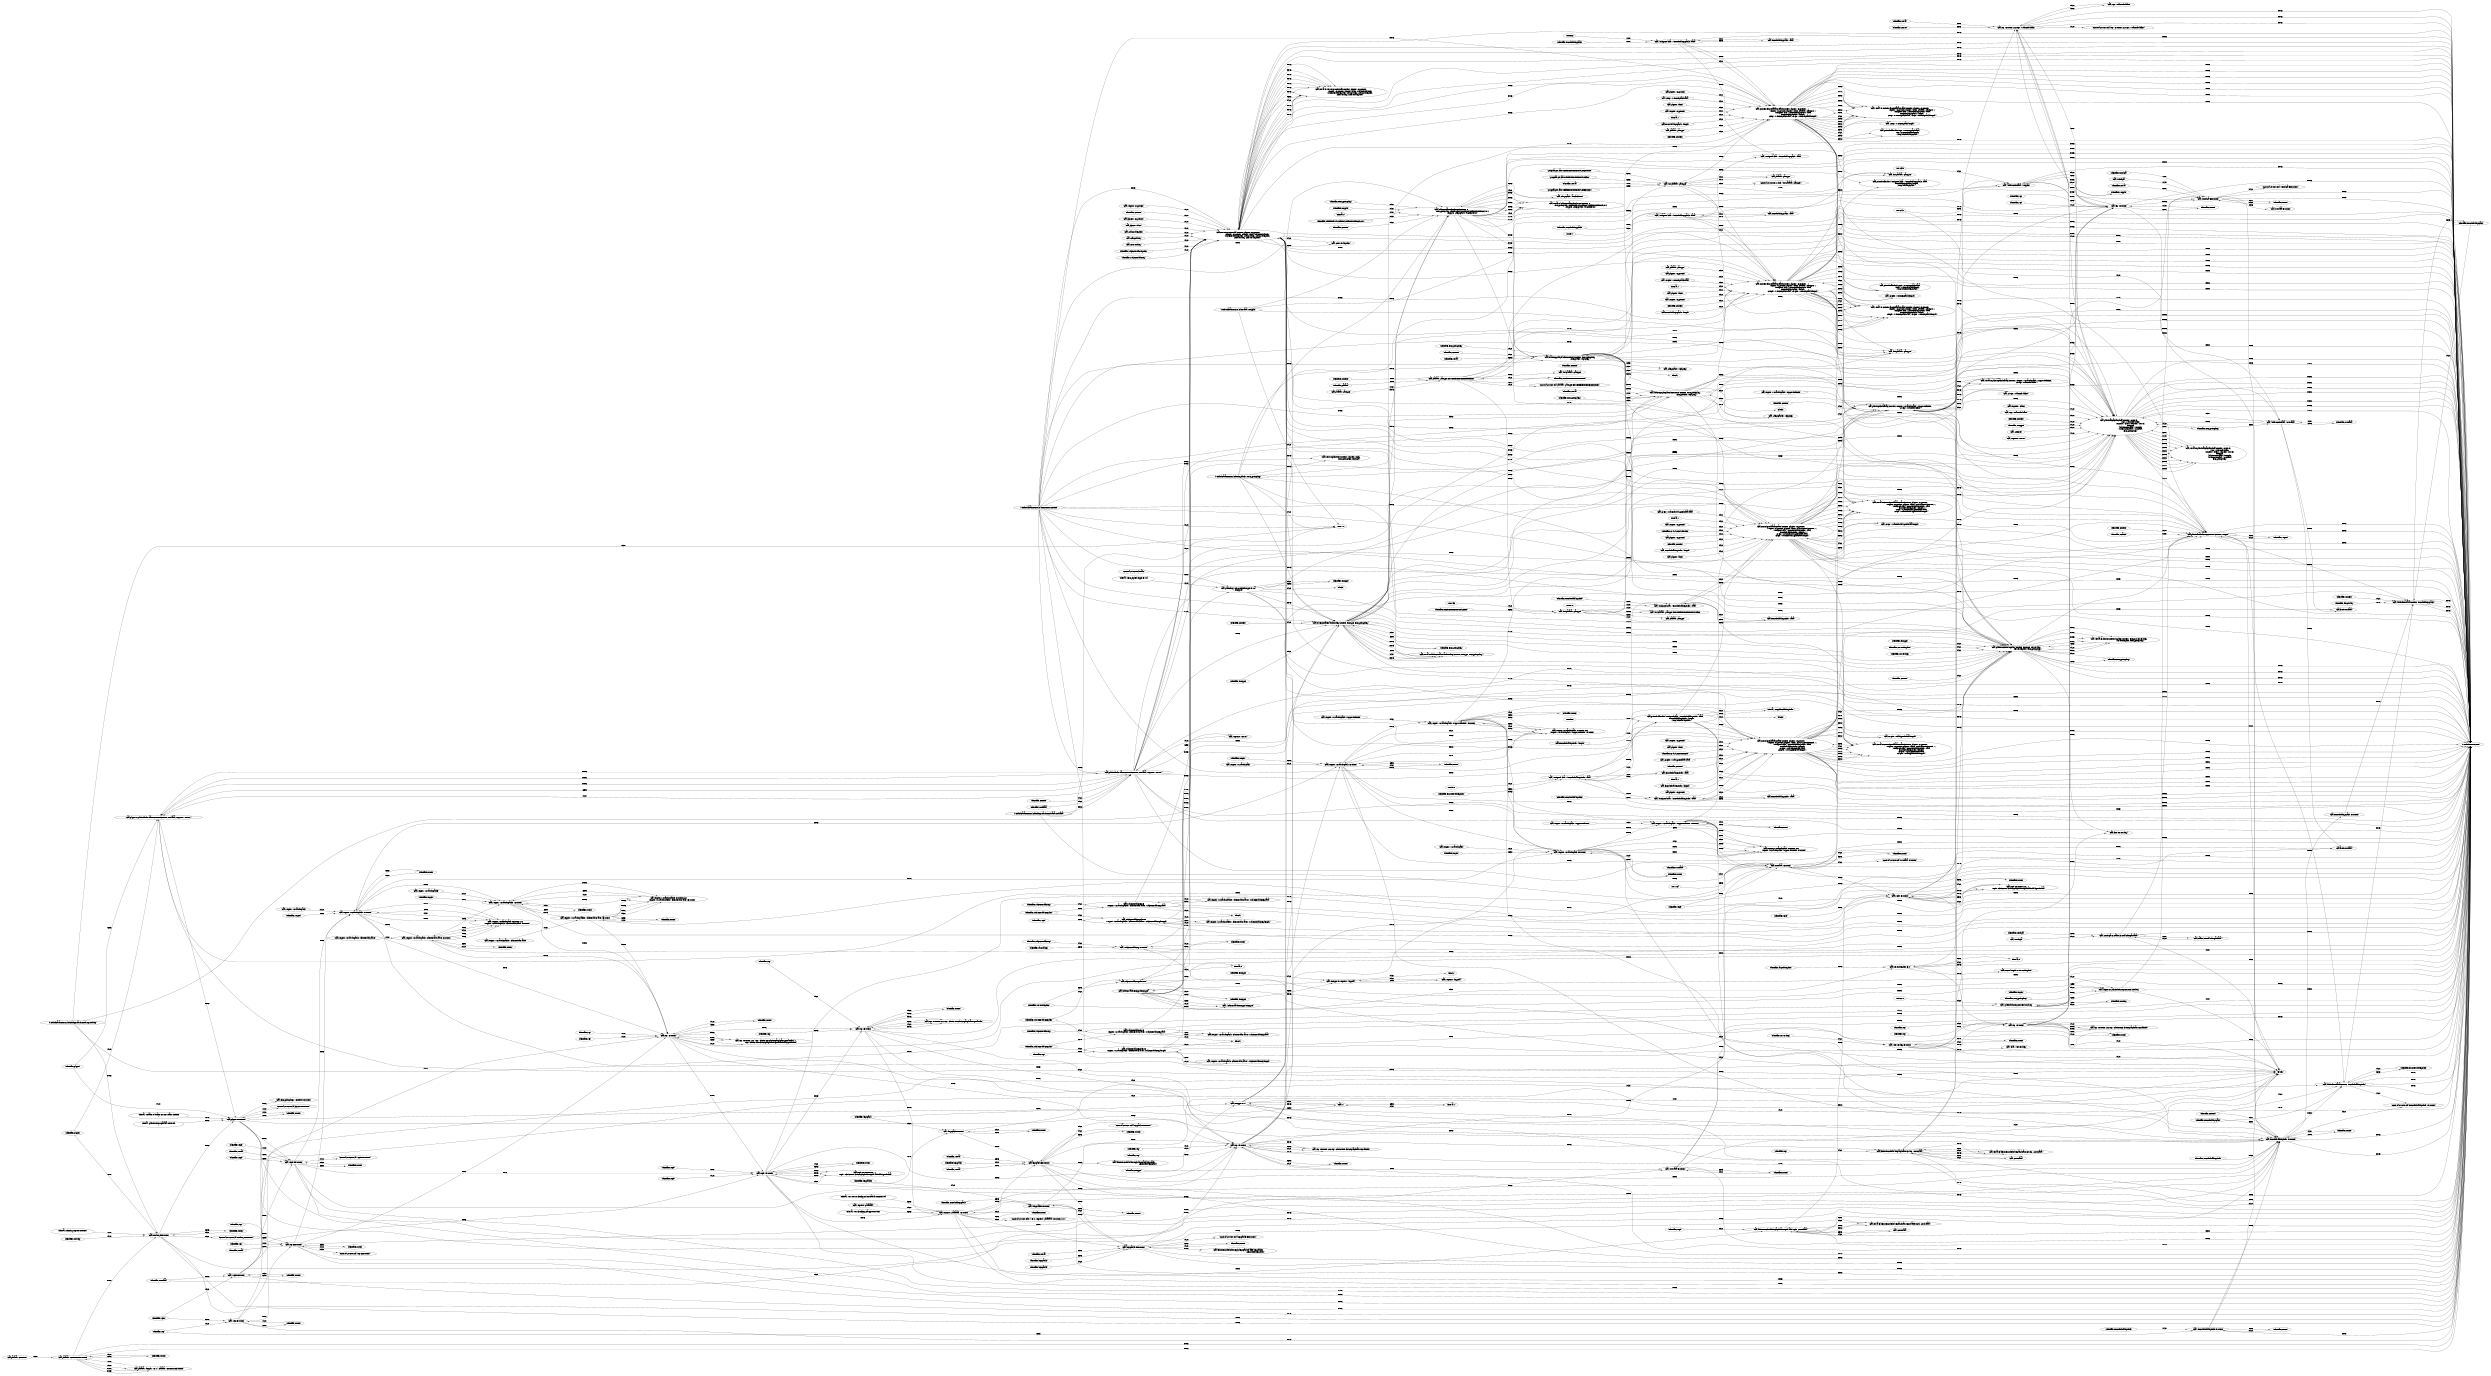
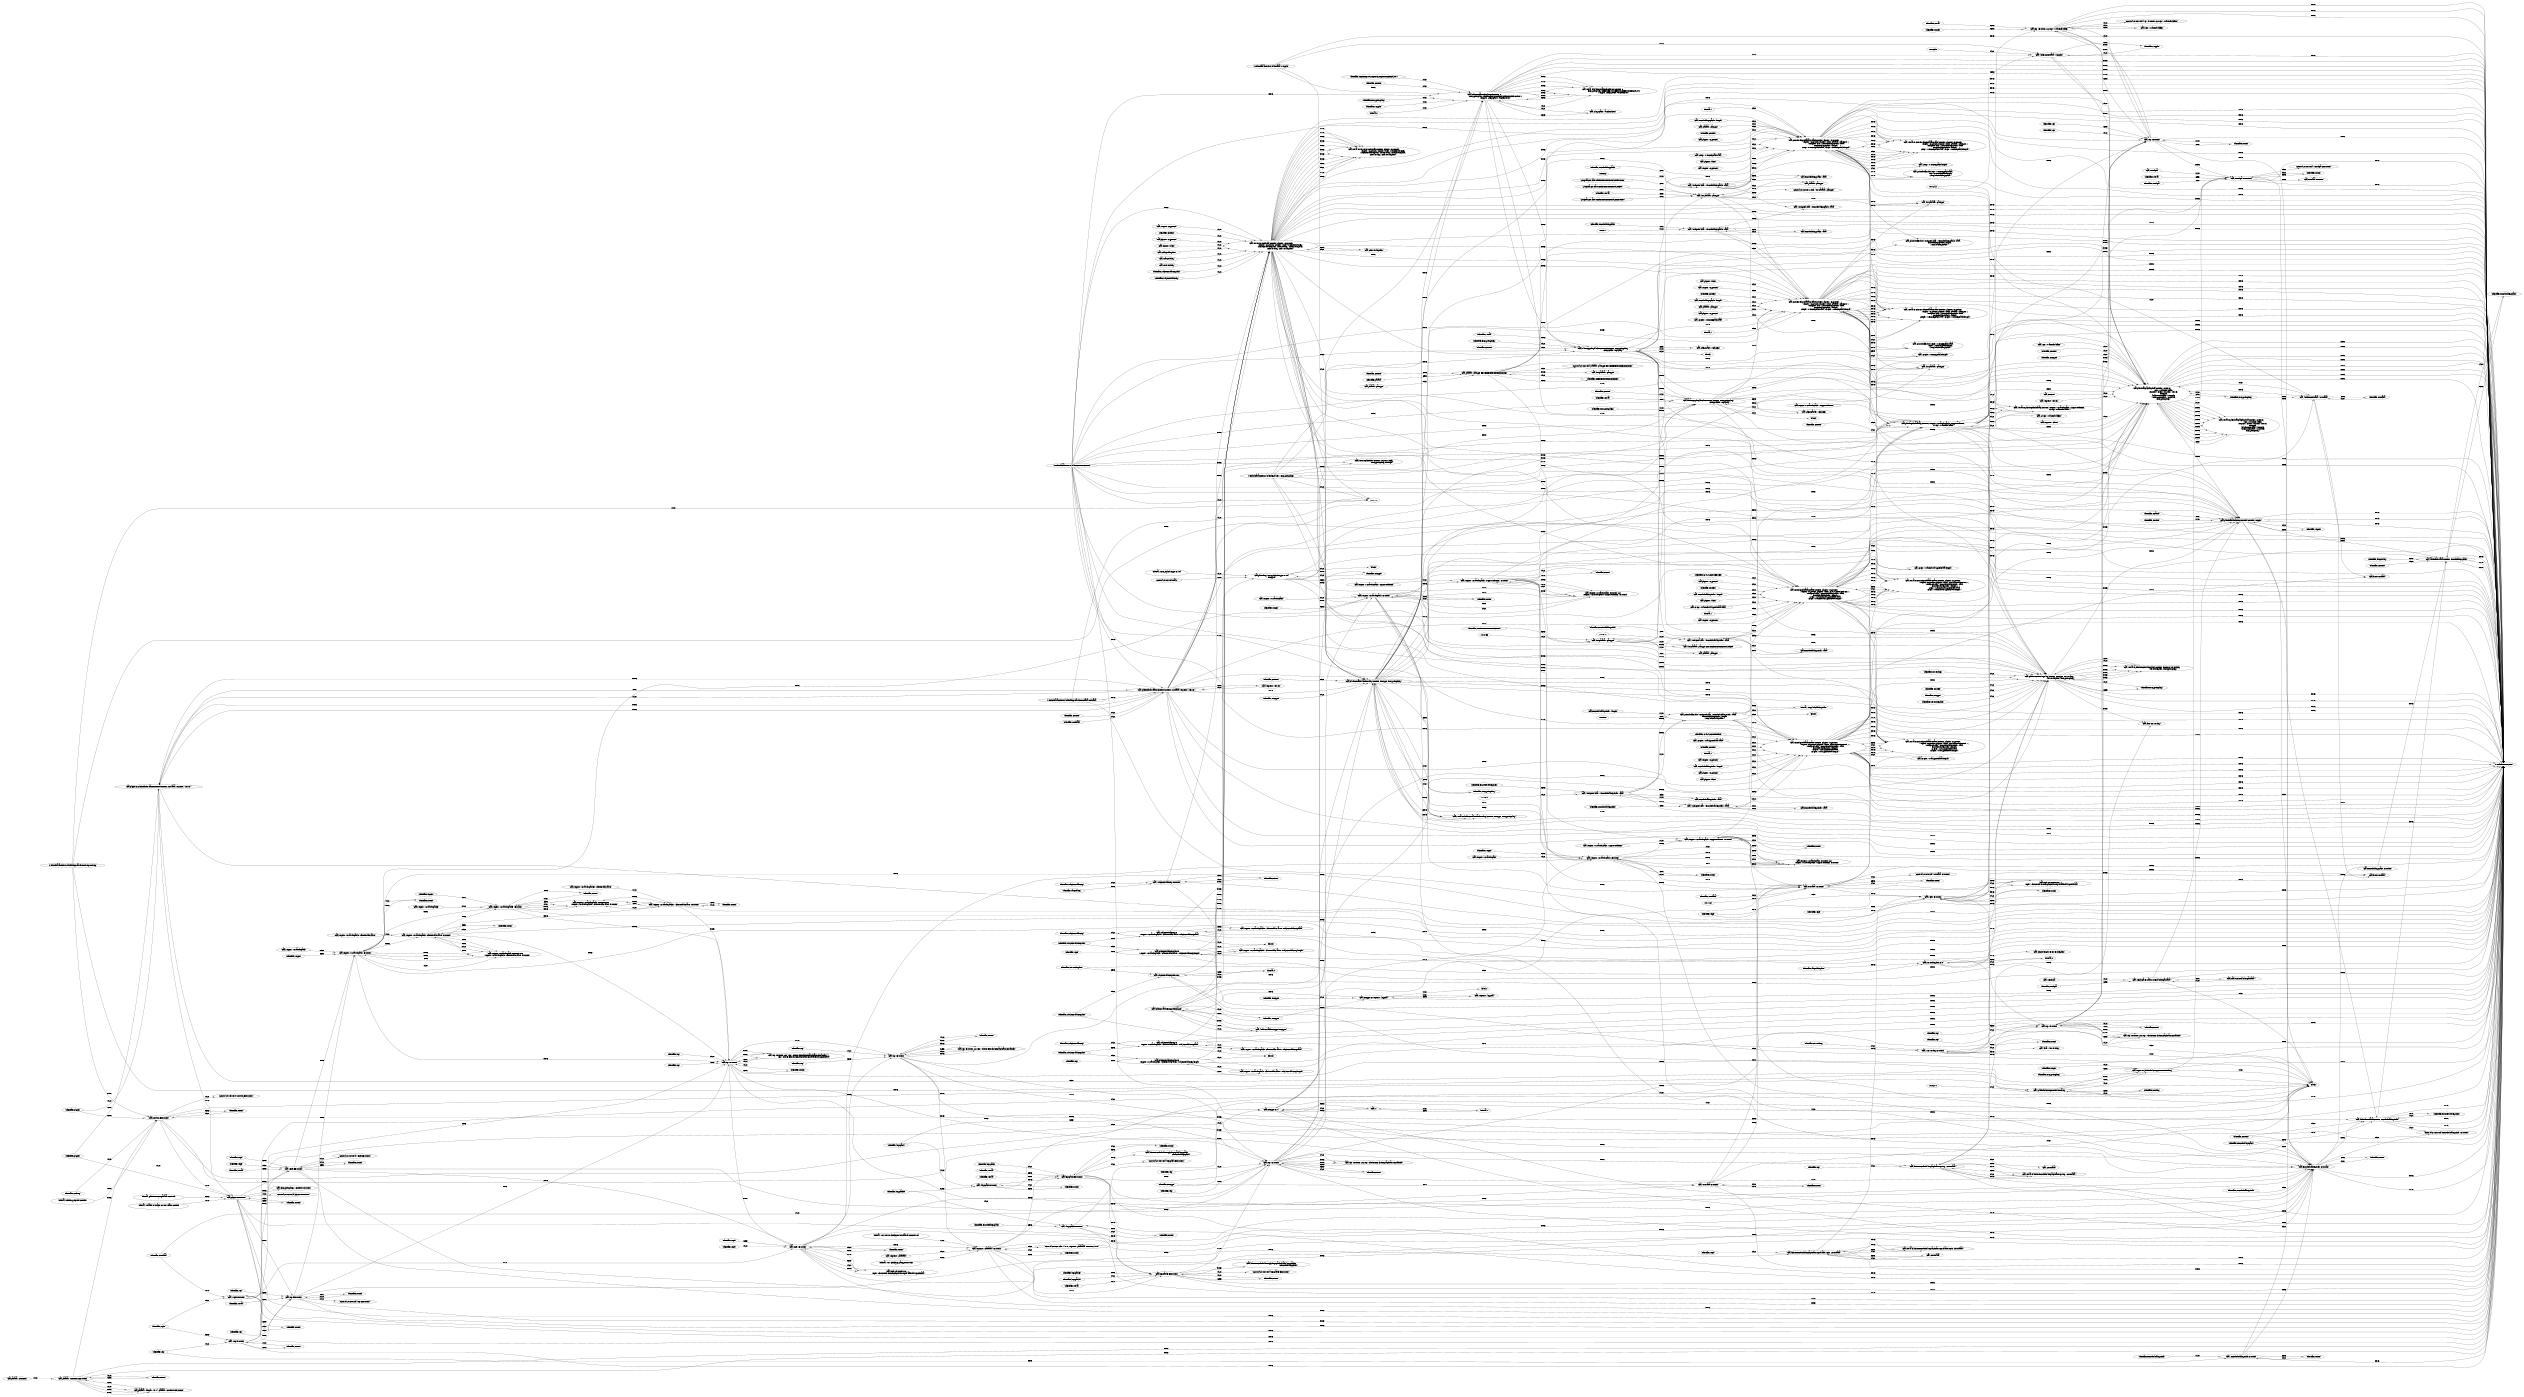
(537, 912) -> (551, 917)
none -> (1049, 1092)
